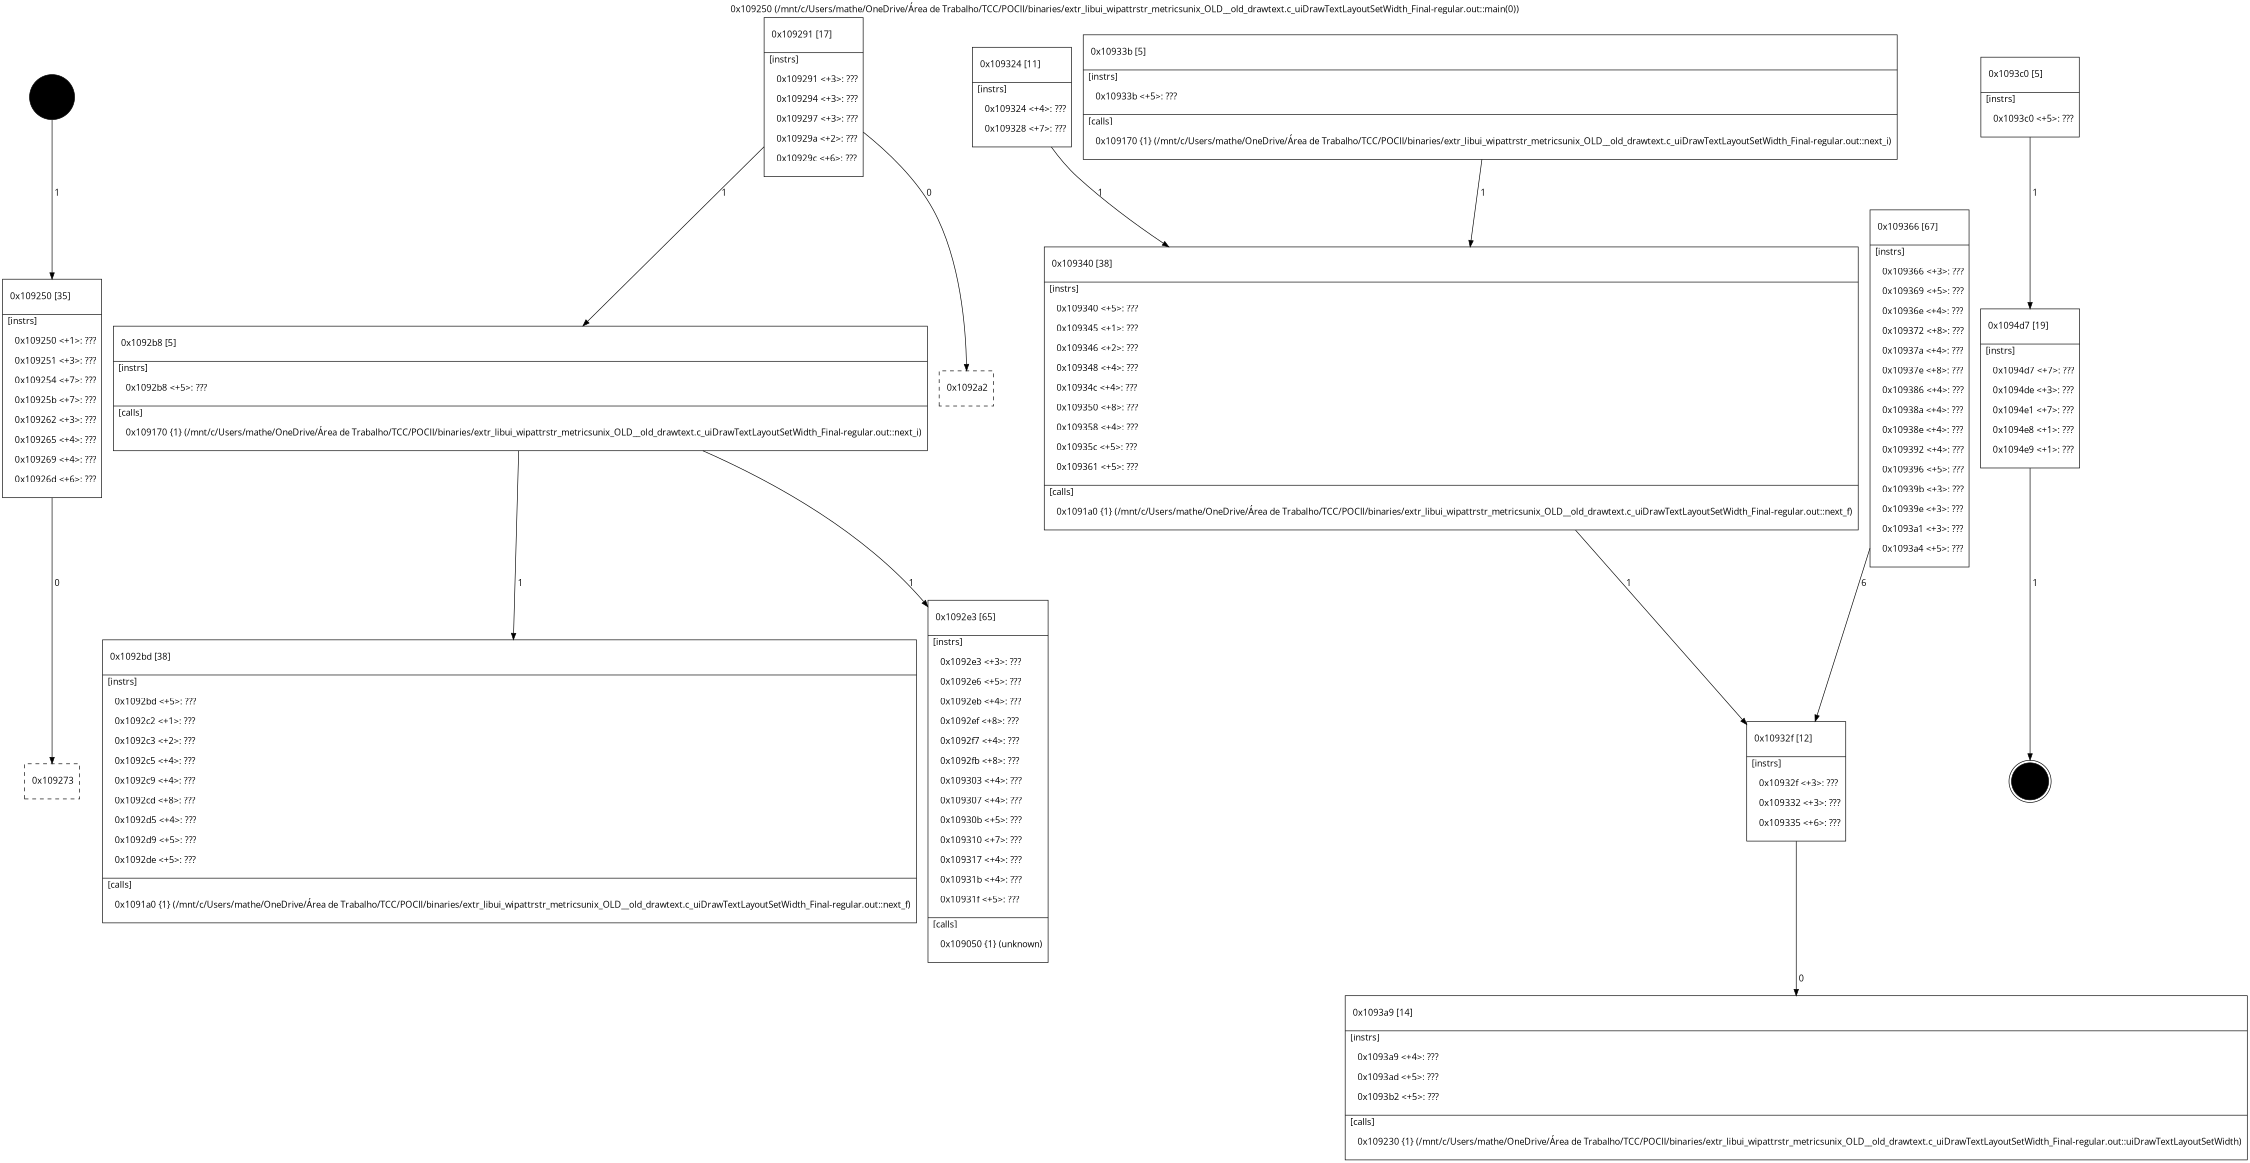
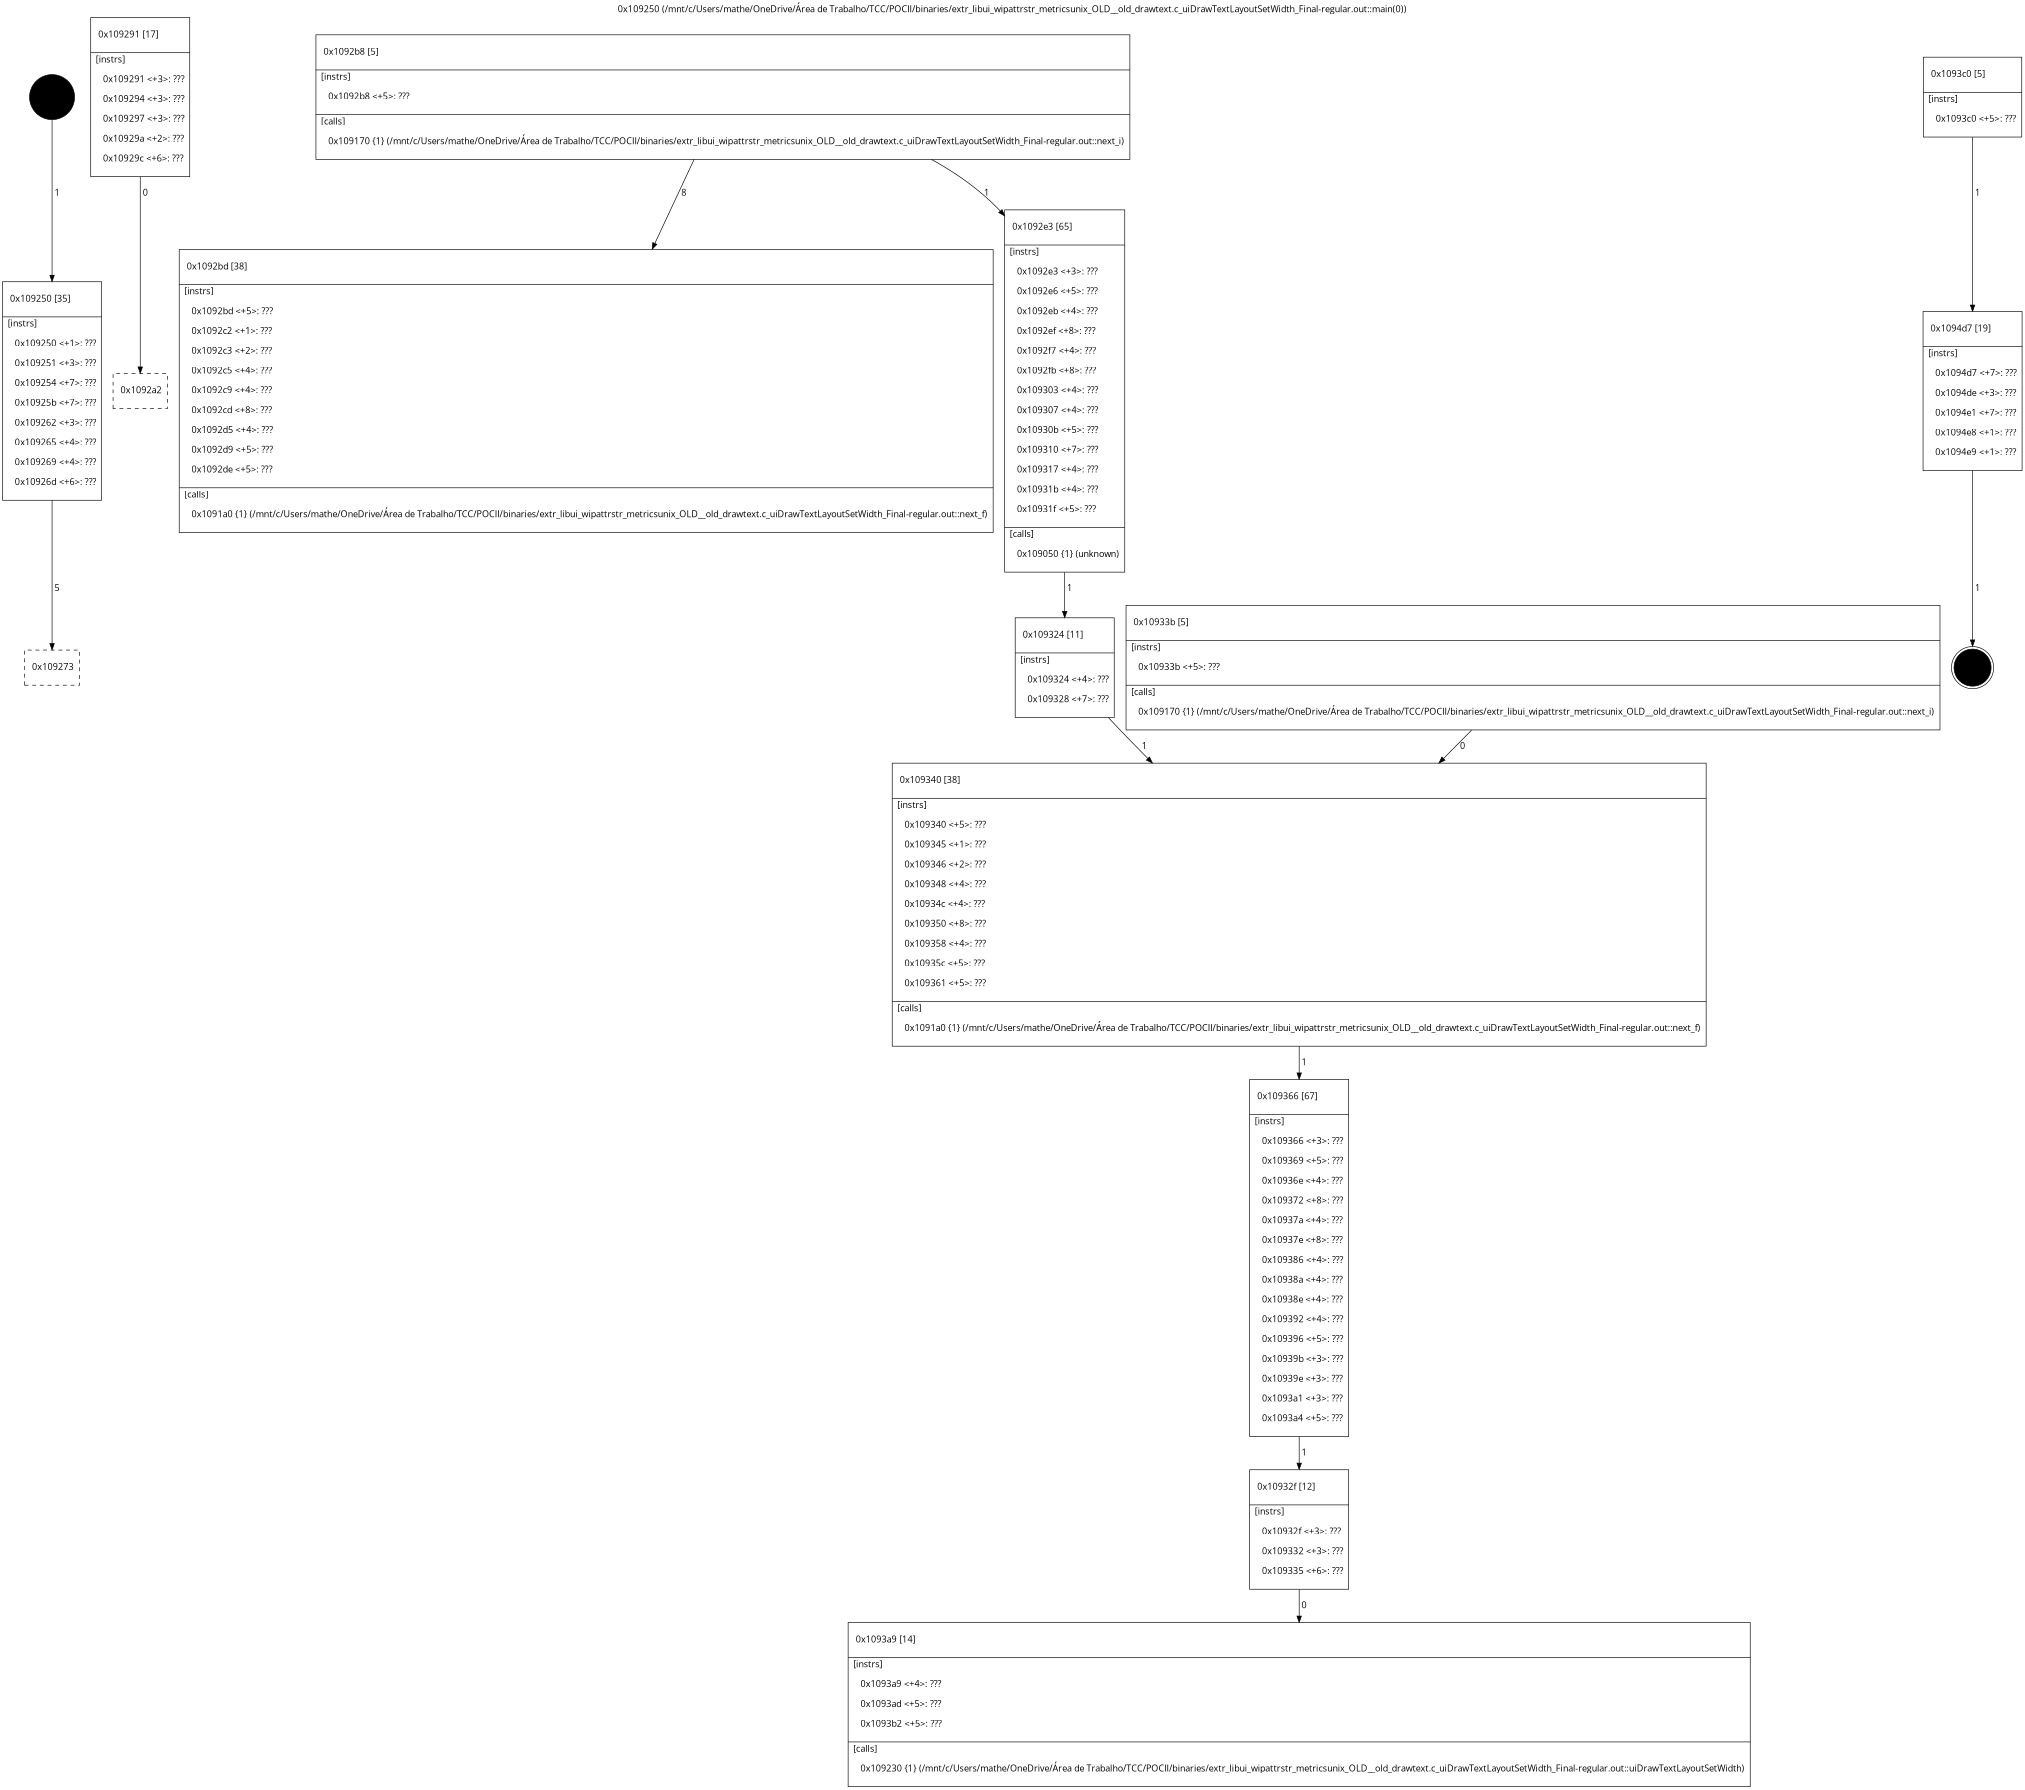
(1482, 193) -> (1462, 747)
(676, 234) -> none
(56, 584) -> (56, 589)
(519, 584) -> (683, 193)
(1863, 584) -> (1303, 1453)
none -> (1065, 592)
(1659, 625) -> (1299, 1060)
